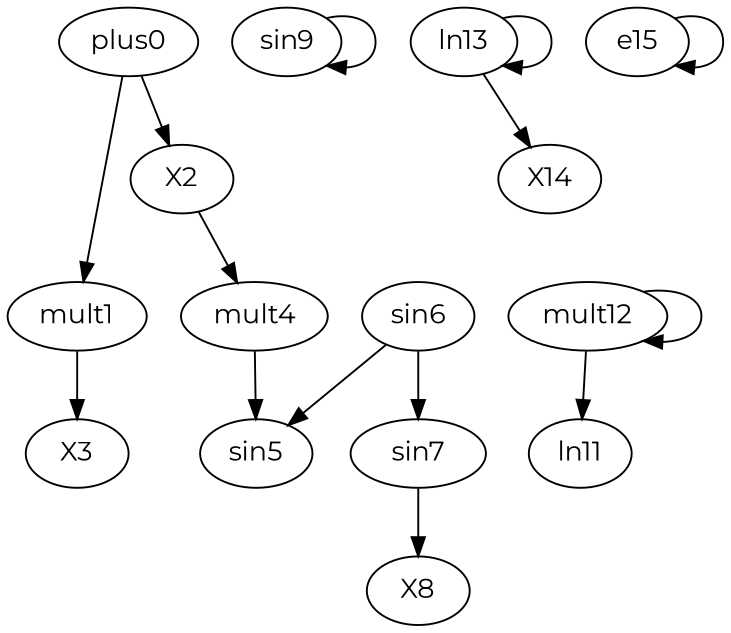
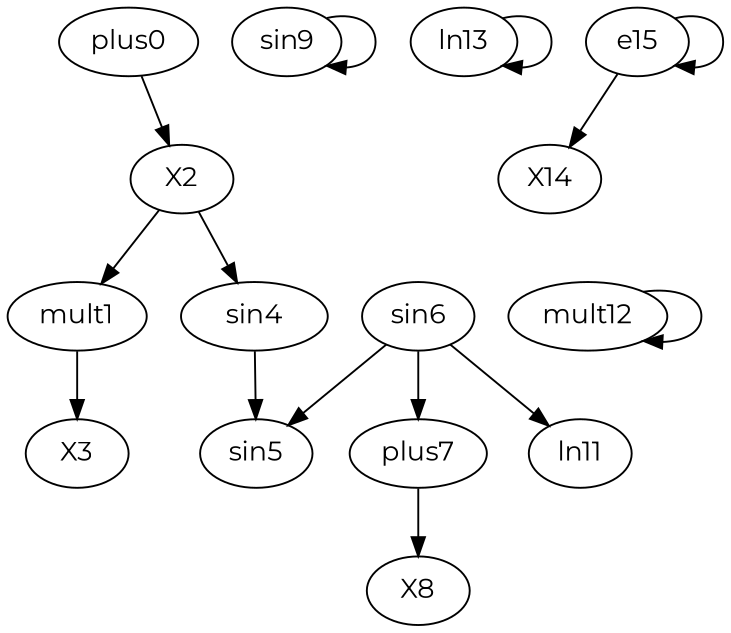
(502, 102) -> (599, 102)
(105, 169) -> (136, 239)
(254, 316) -> (254, 316)
(585, 376) -> (492, 379)
(418, 454) -> (418, 454)
